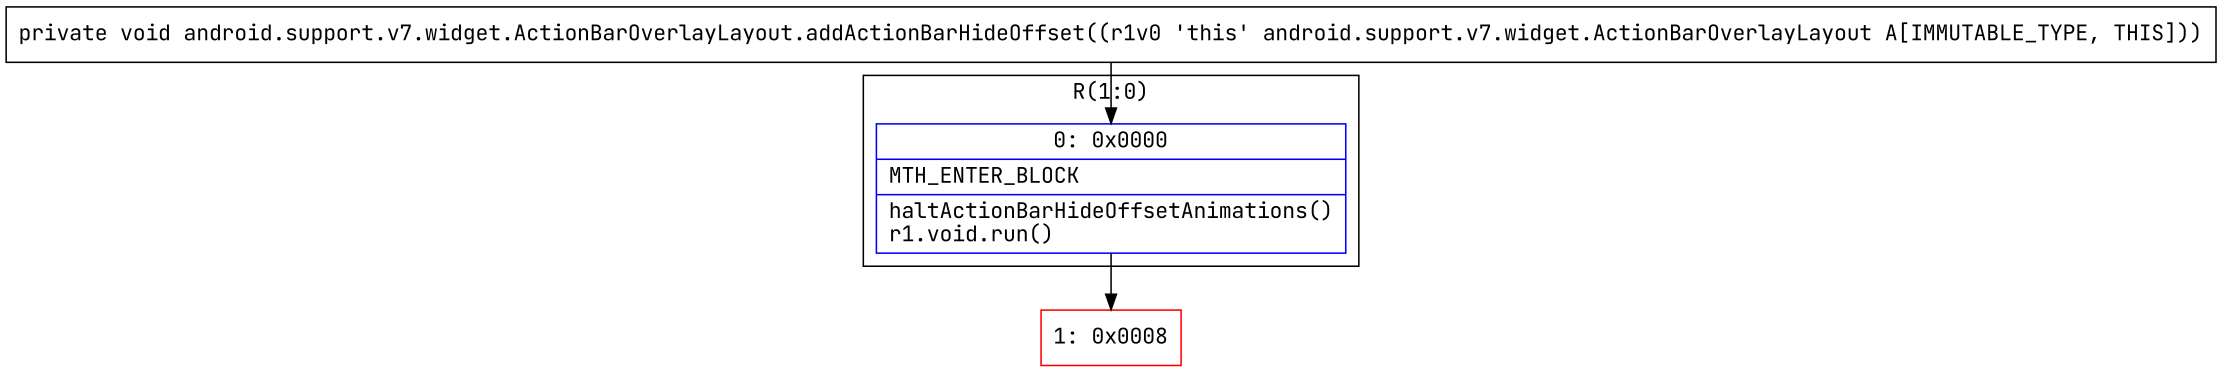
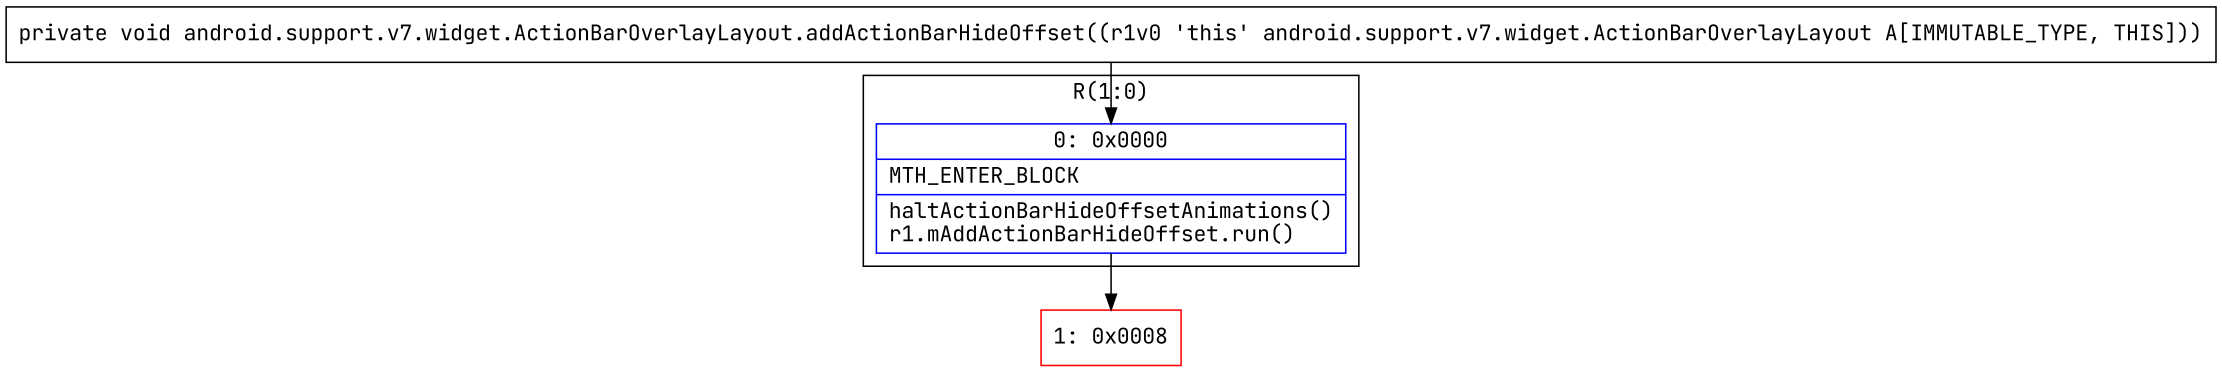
(972, 235) -> (1093, 235)
